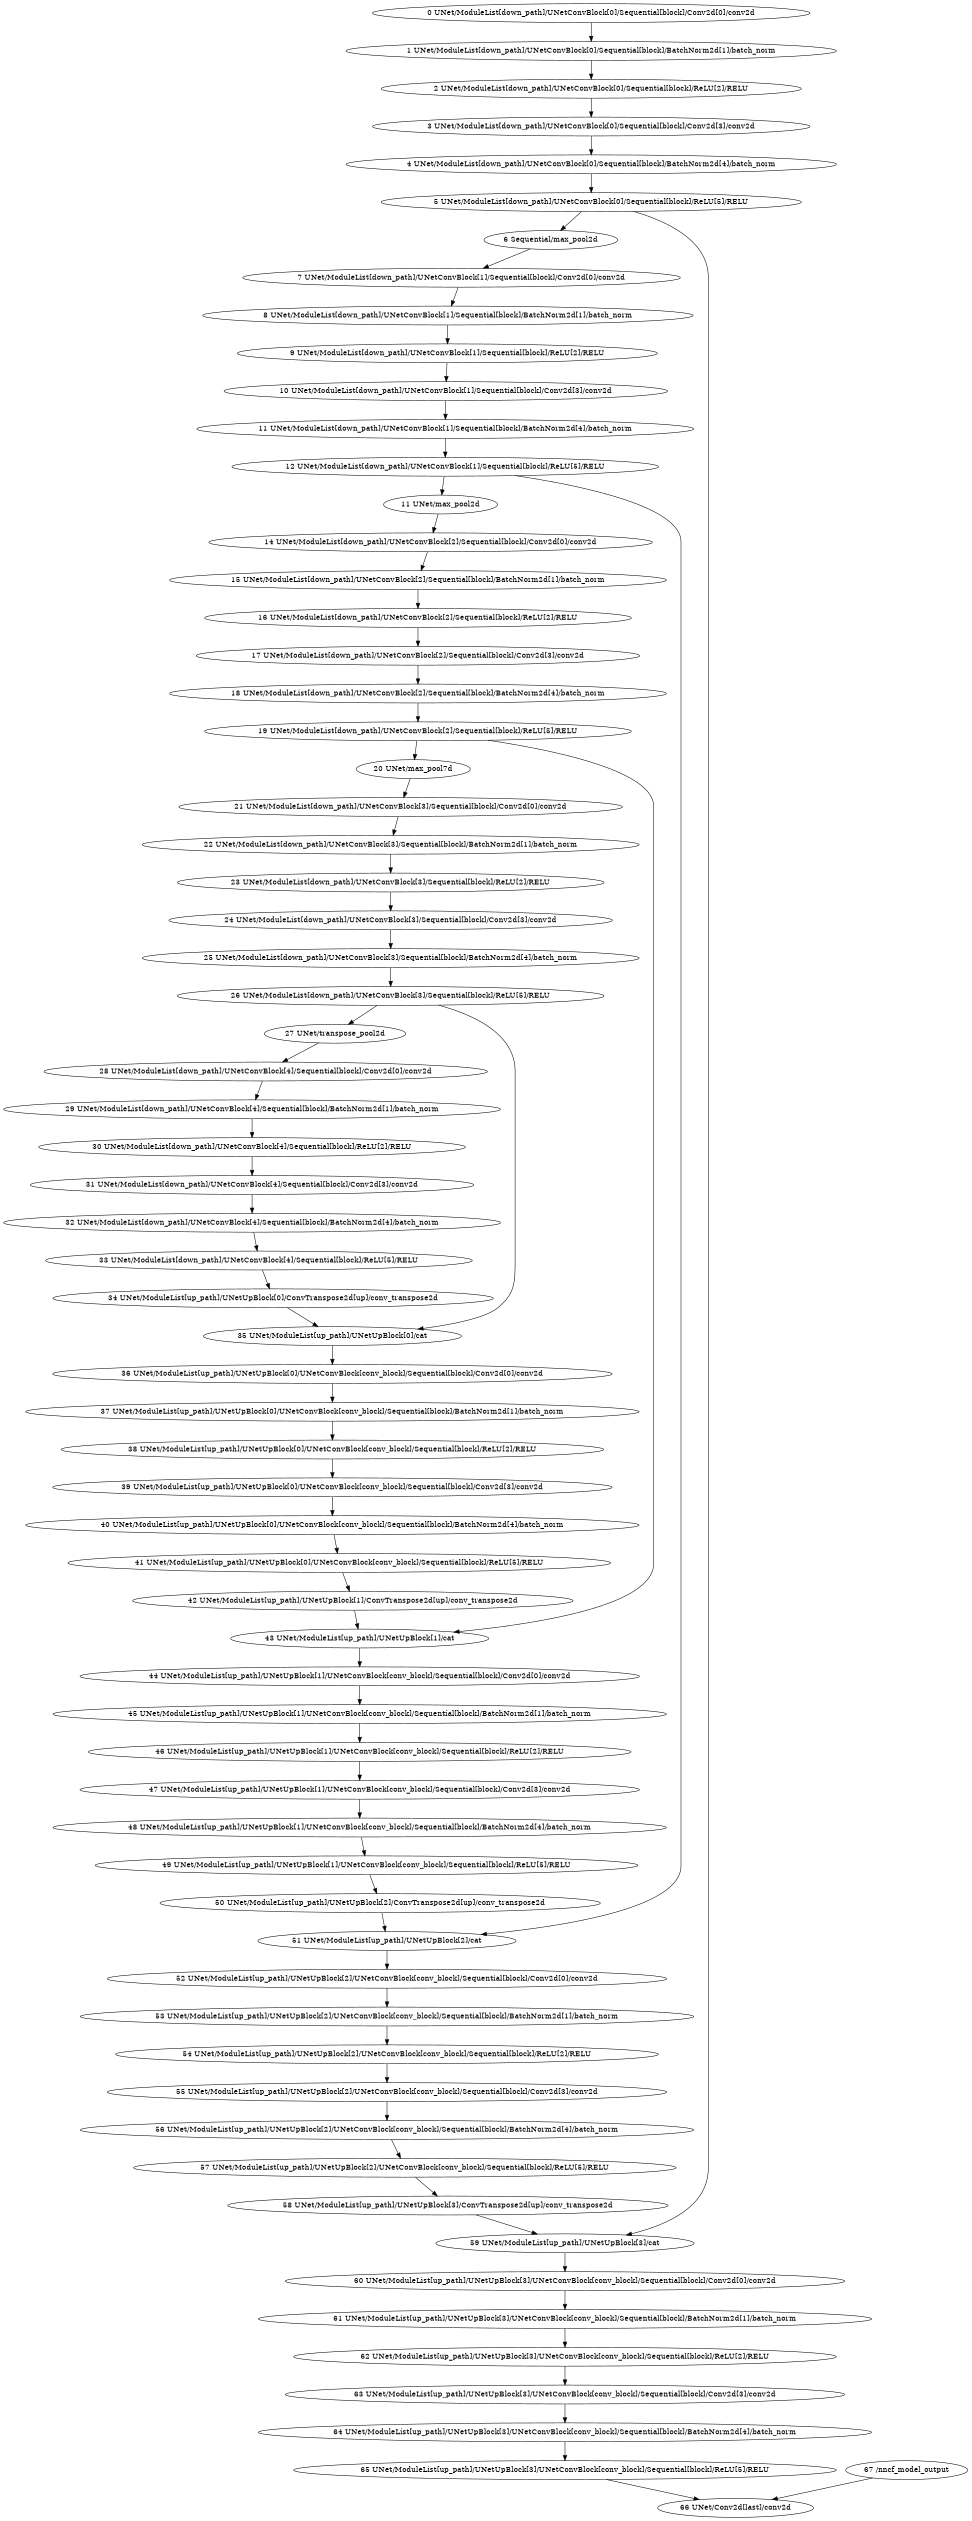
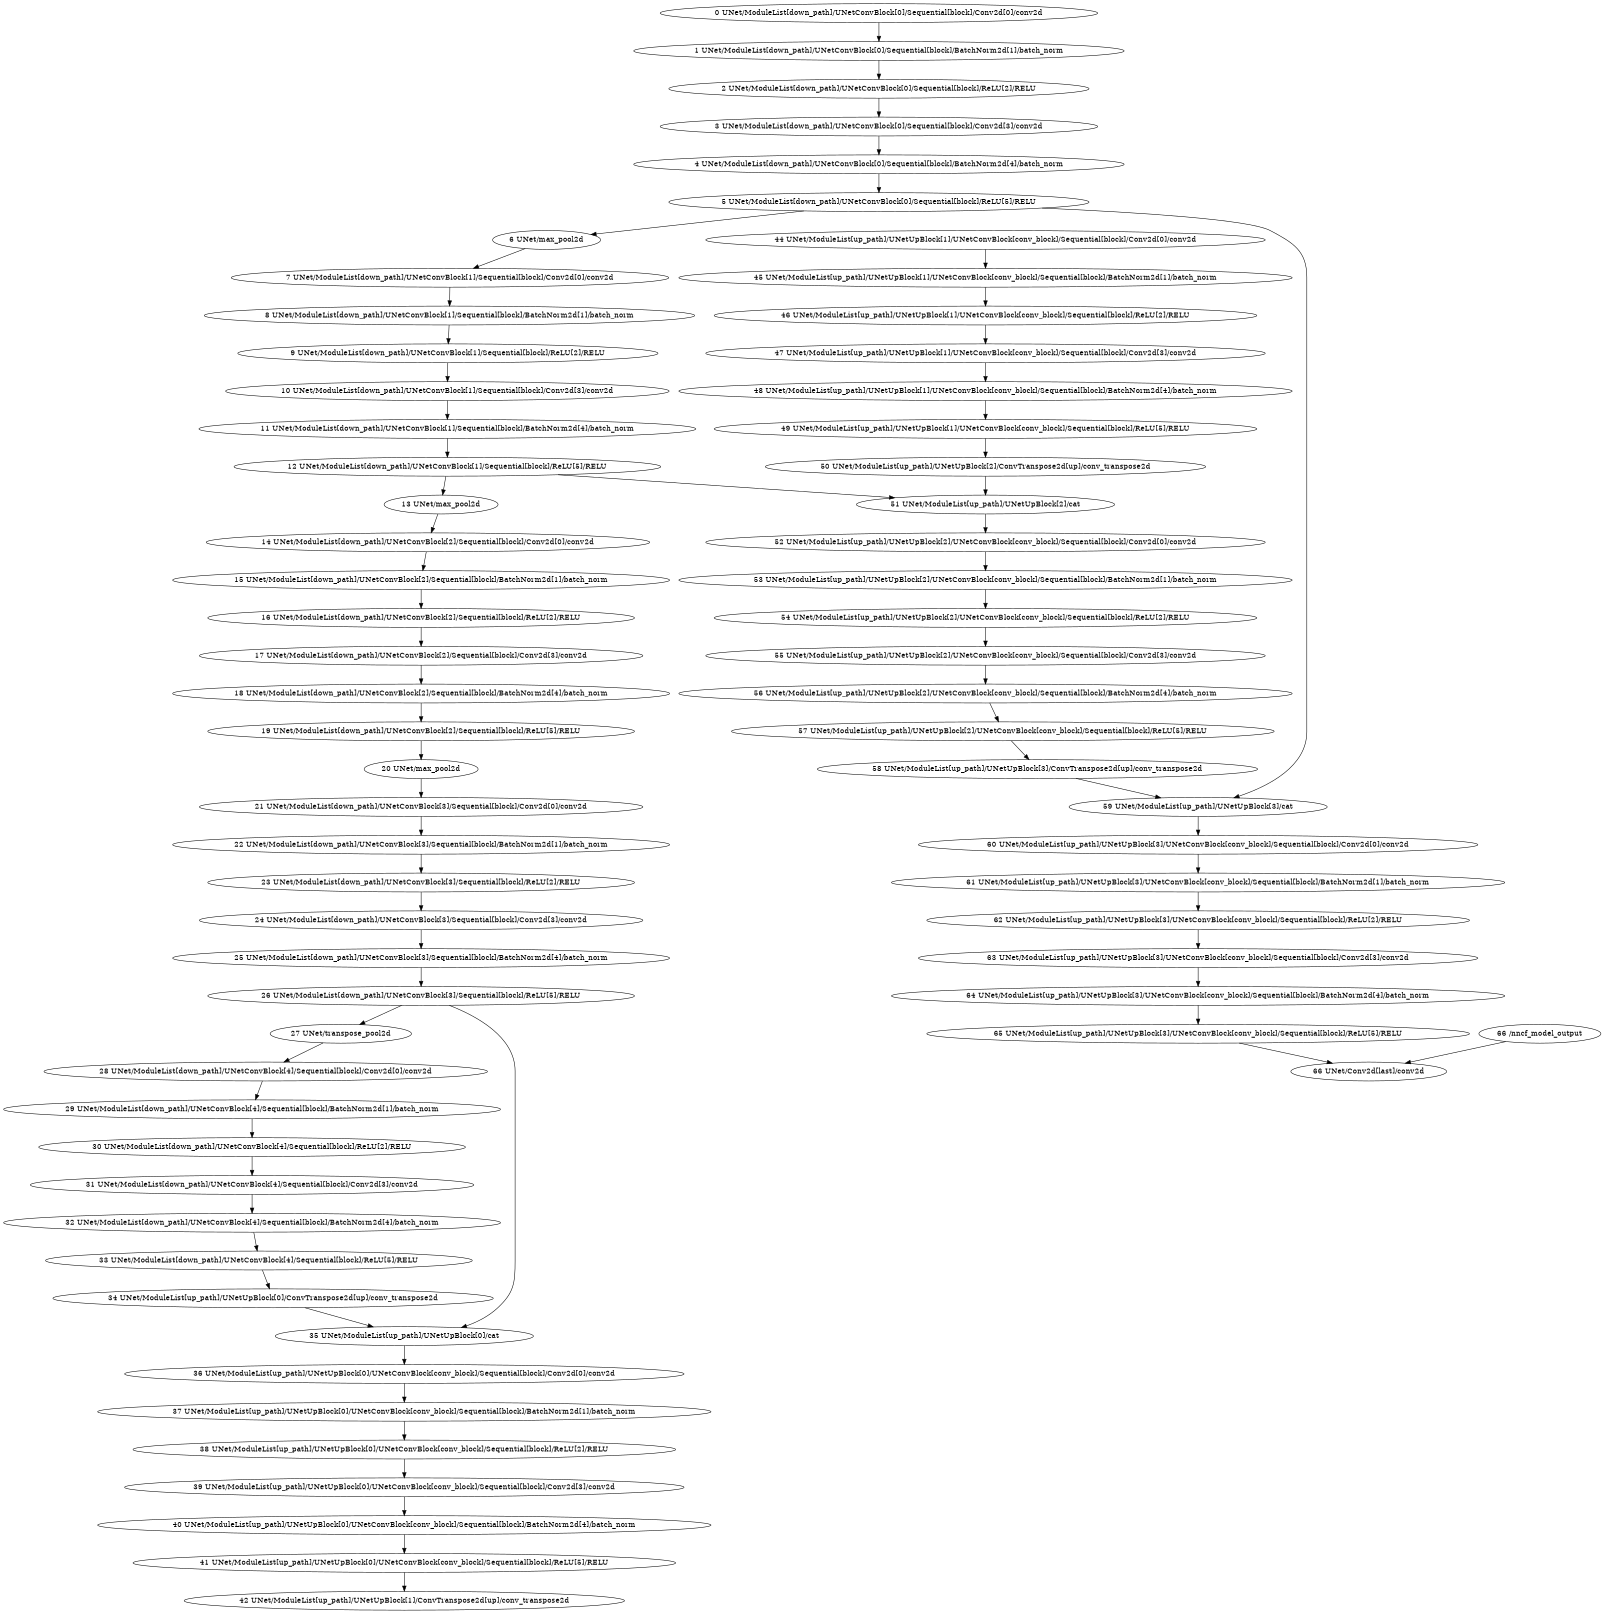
(551, 240) -> (547, 240)
(441, 505) -> (441, 505)
(413, 769) -> (421, 769)
(360, 1639) -> none
(907, 2470) -> (1540, 1034)
